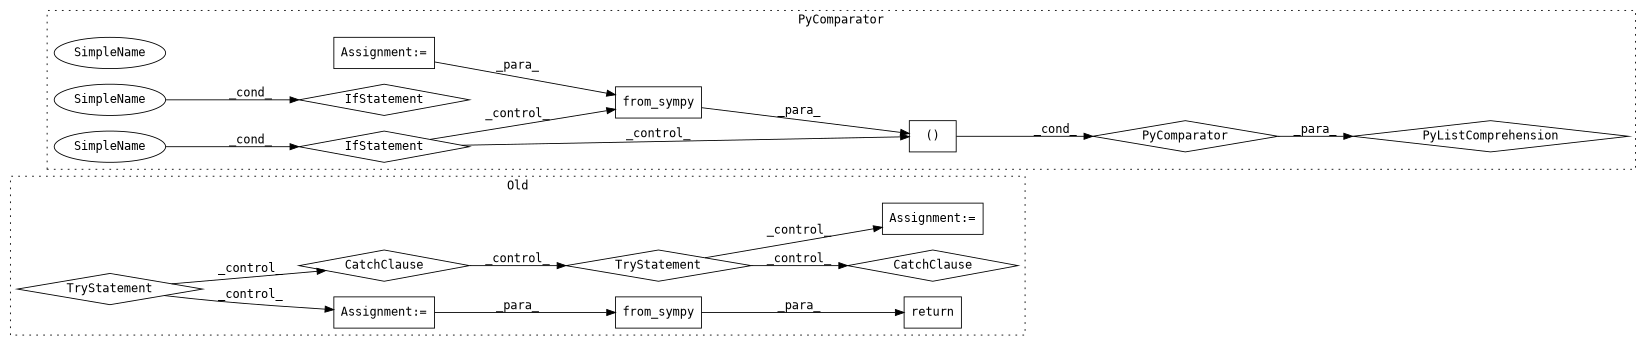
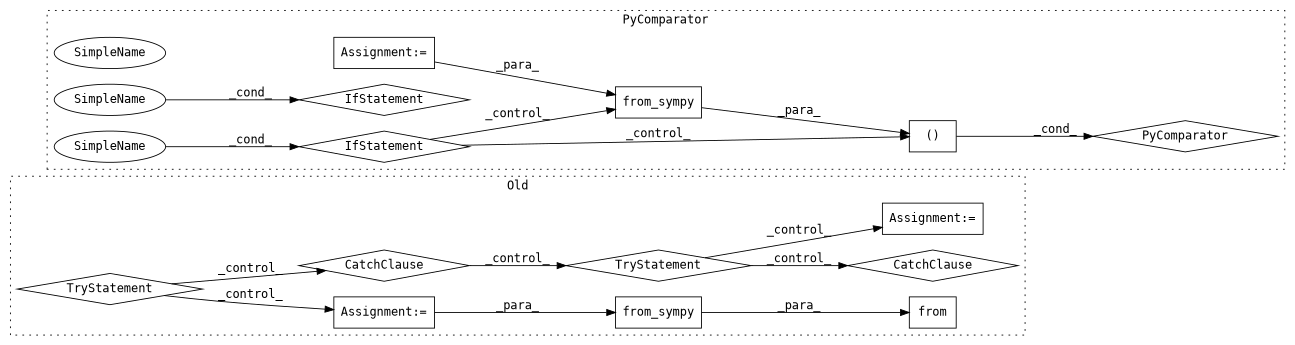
(1491, 136) -> none
(933, 312) -> (933, 312)
